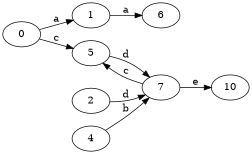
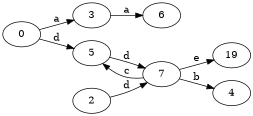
(91, 15) -> (92, 15)
(56, 38) -> (57, 38)
(230, 88) -> (232, 55)
(125, 117) -> (193, 83)
